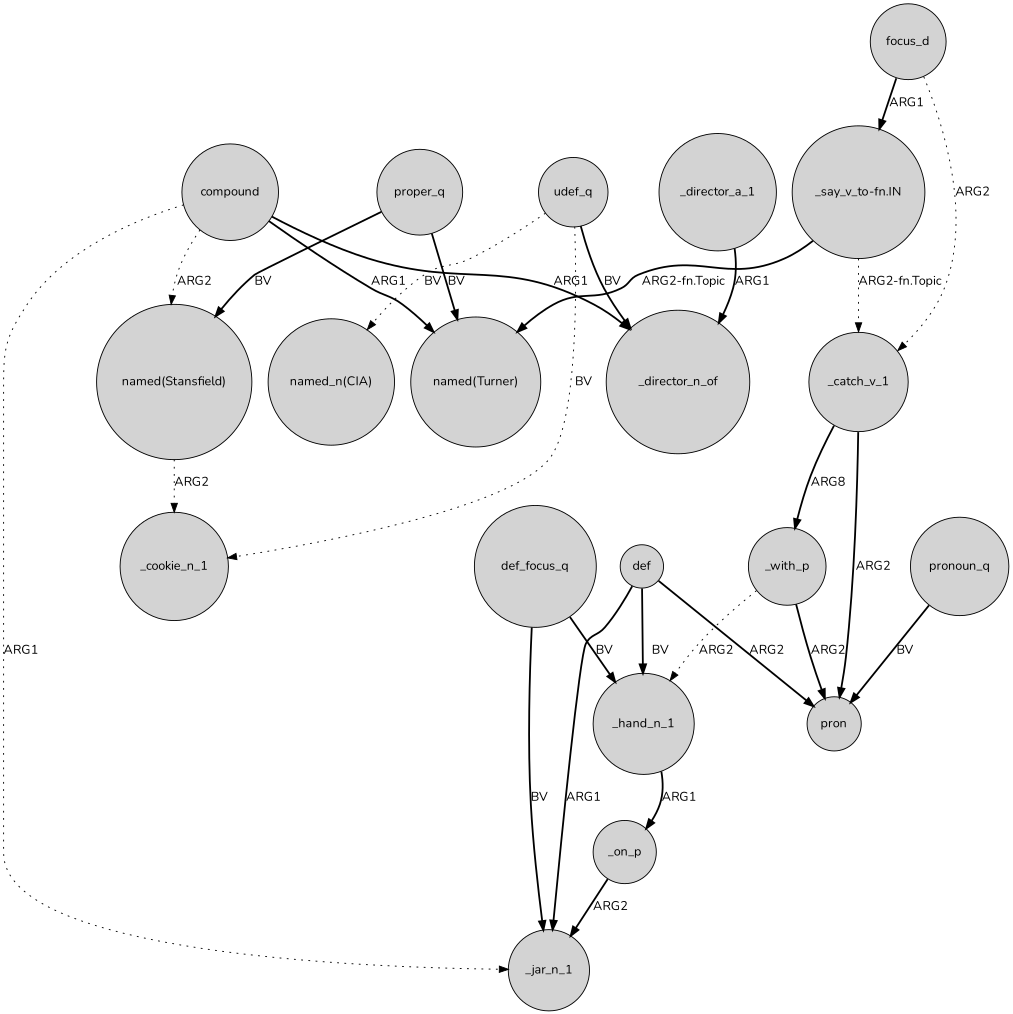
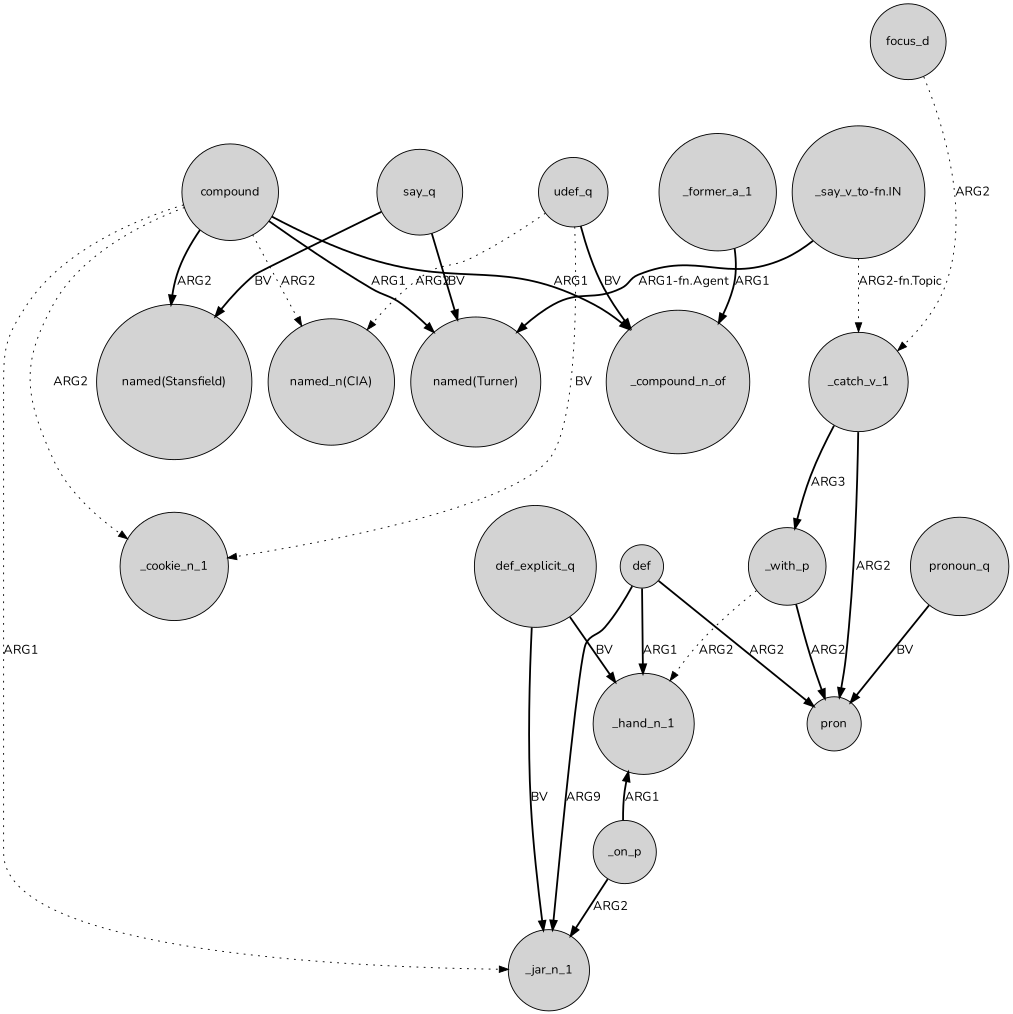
(889, 99) -> none
(420, 192) -> (420, 192)
(718, 192) -> (718, 192)
(182, 261) -> (182, 261)
none -> (275, 276)
(433, 282) -> (433, 282)
(684, 282) -> (684, 282)
(678, 382) -> (678, 382)
(174, 481) -> (34, 349)
(828, 483) -> (828, 483)
(535, 566) -> (535, 566)
(660, 650) -> (660, 650)
(584, 797) -> (584, 797)
(662, 797) -> (624, 801)
